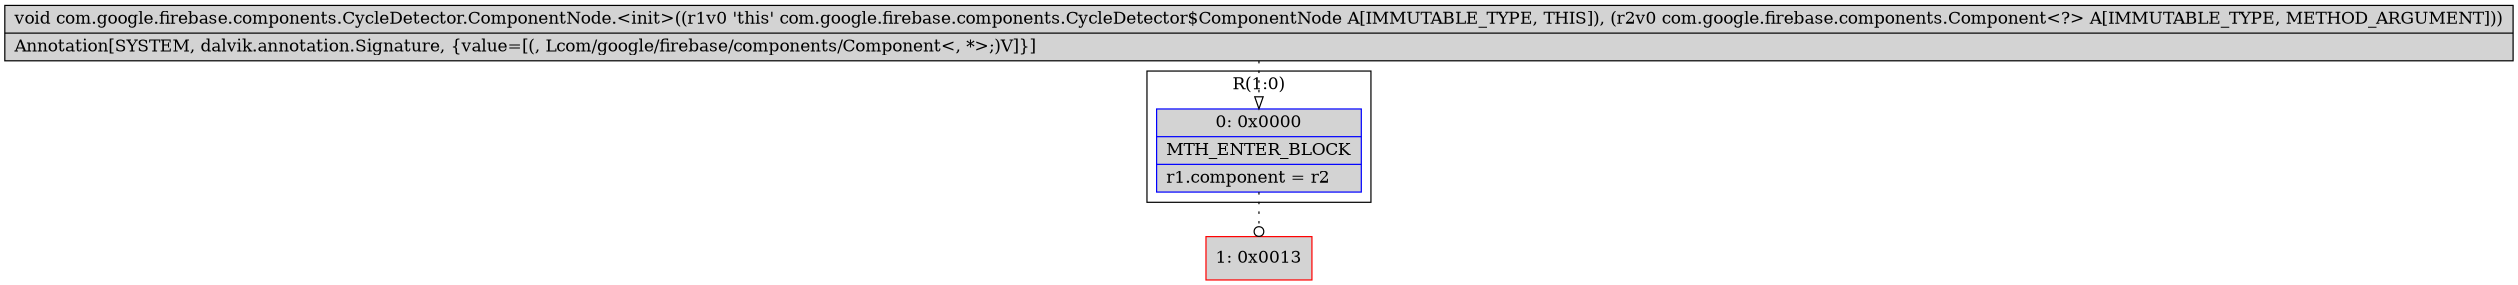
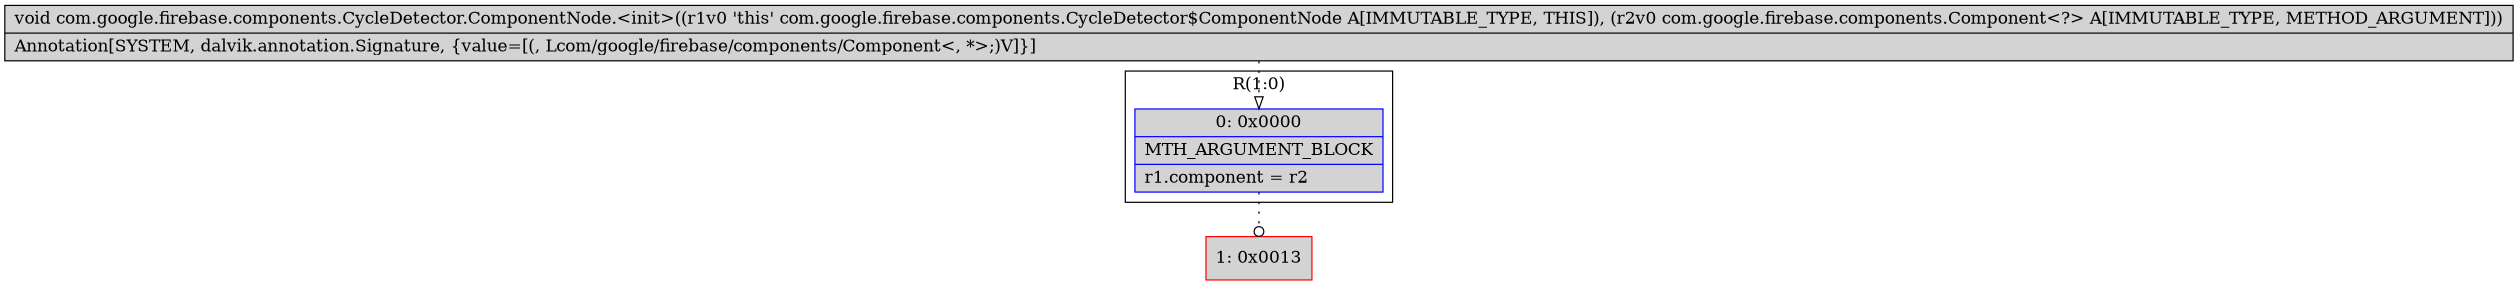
(1259, 150) -> (1259, 150)
